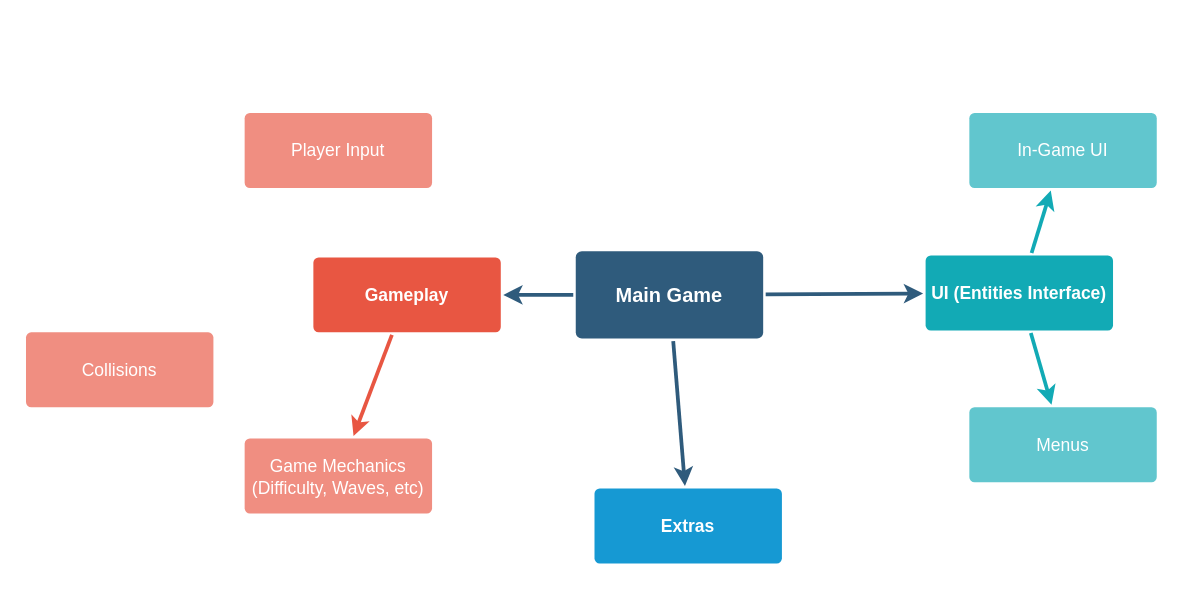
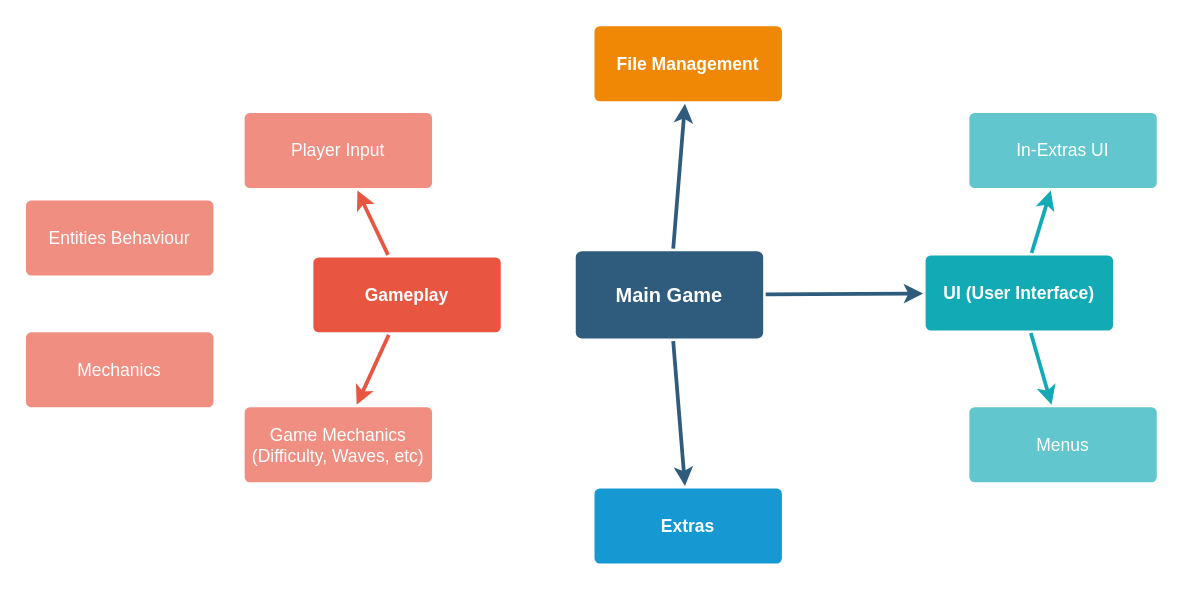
none -> (688, 64)
(1063, 151) -> (1063, 151)
none -> (678, 183)
none -> (375, 229)
none -> (119, 238)
(1019, 293) -> (1019, 293)
(545, 295) -> none
(119, 371) -> (119, 371)
(338, 476) -> (338, 445)
